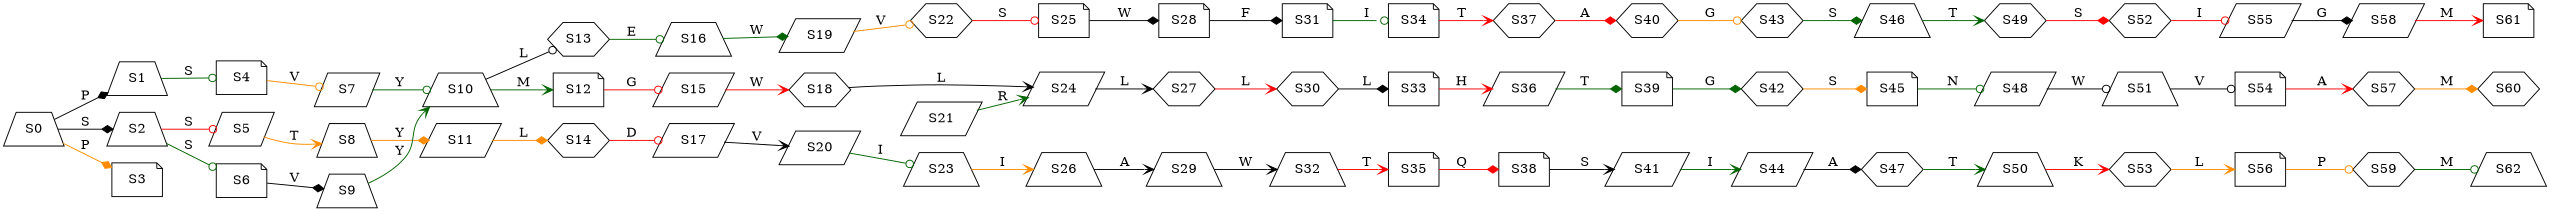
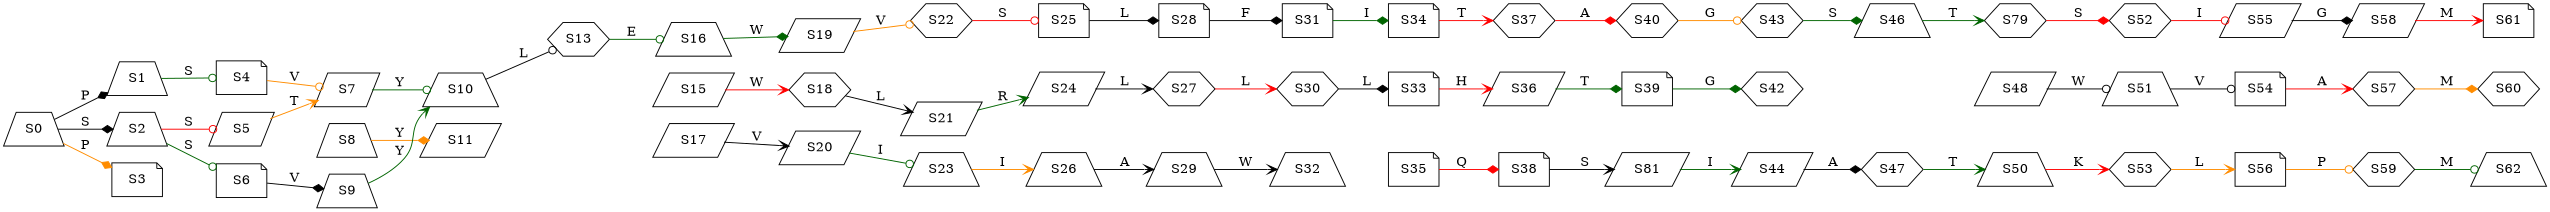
(1125, 14) -> (1125, 14)
(1355, 21) -> (1355, 21)
(2015, 21) -> (2015, 21)
(936, 85) -> (875, 103)
(1892, 89) -> none
(578, 90) -> none
(578, 140) -> none
(288, 143) -> (290, 111)
(1358, 169) -> none
(1647, 169) -> (1647, 169)
